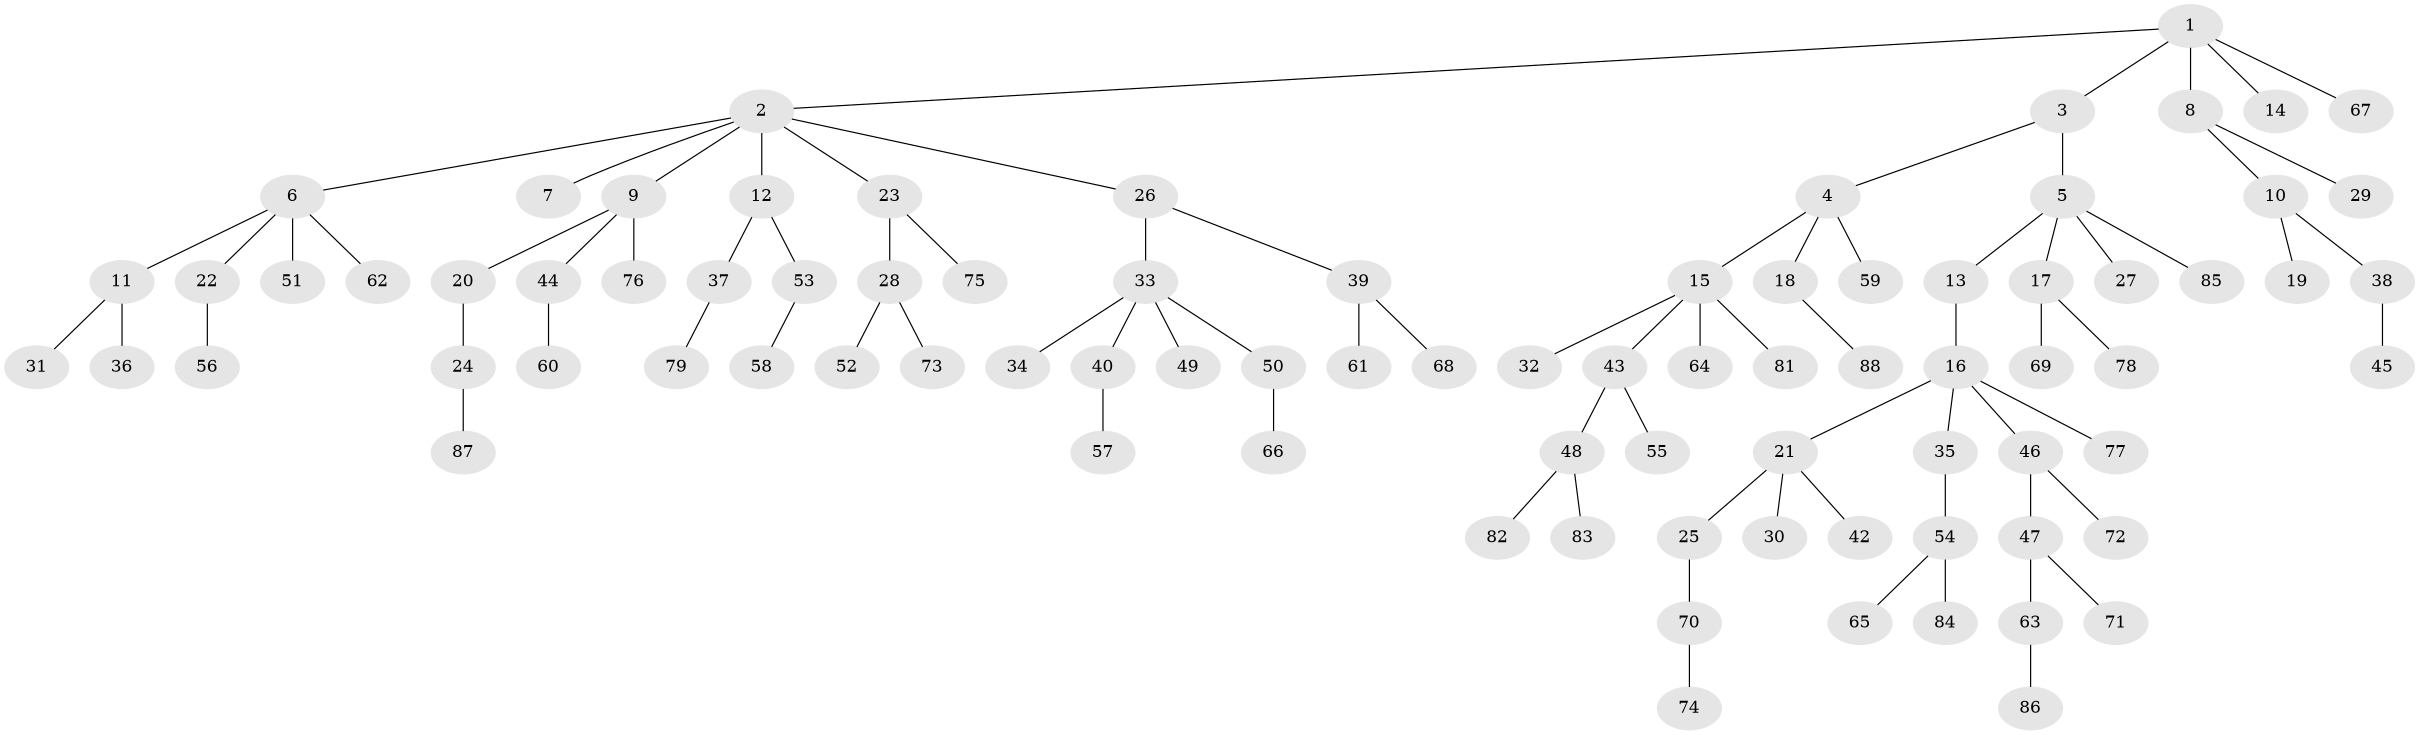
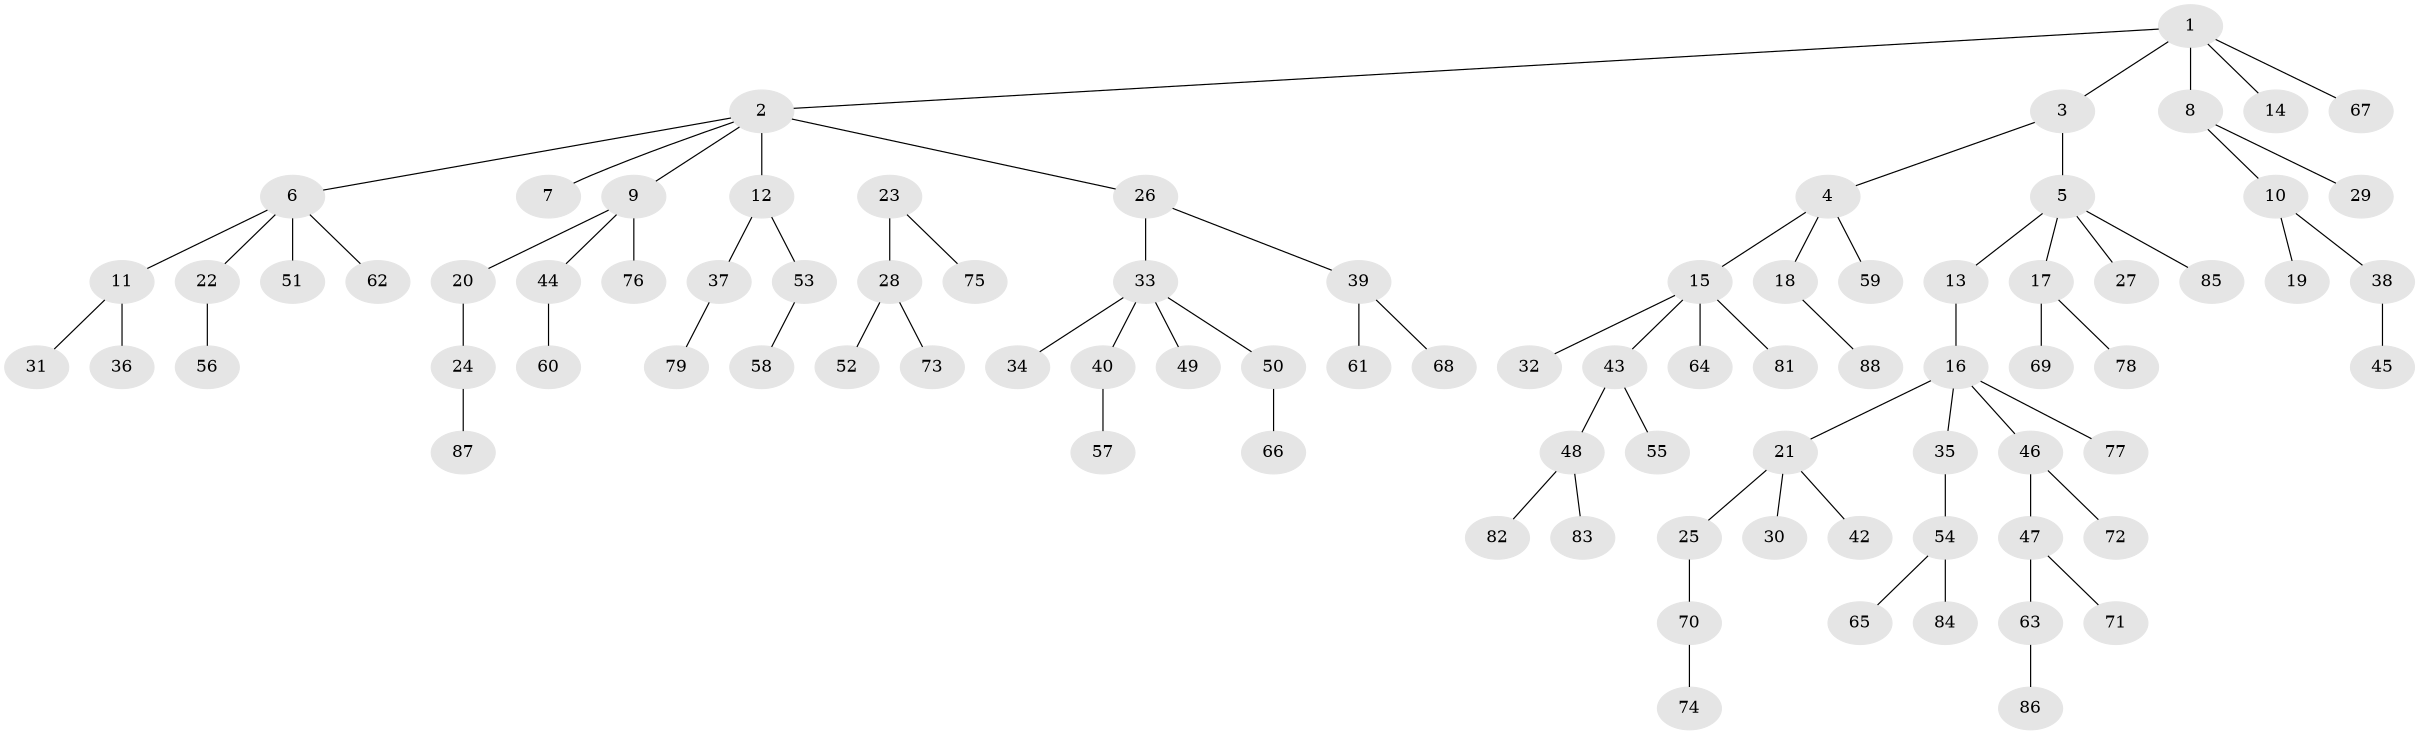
(826, 154) -> none
